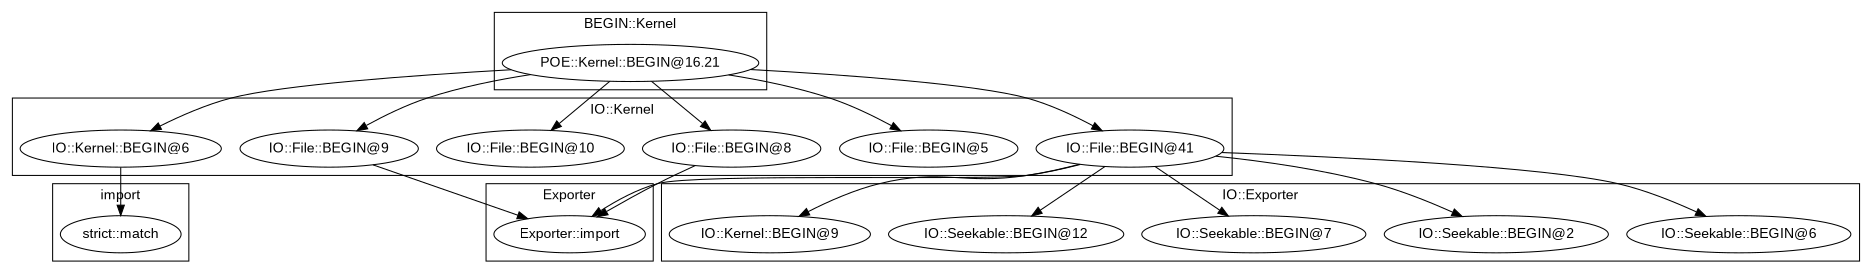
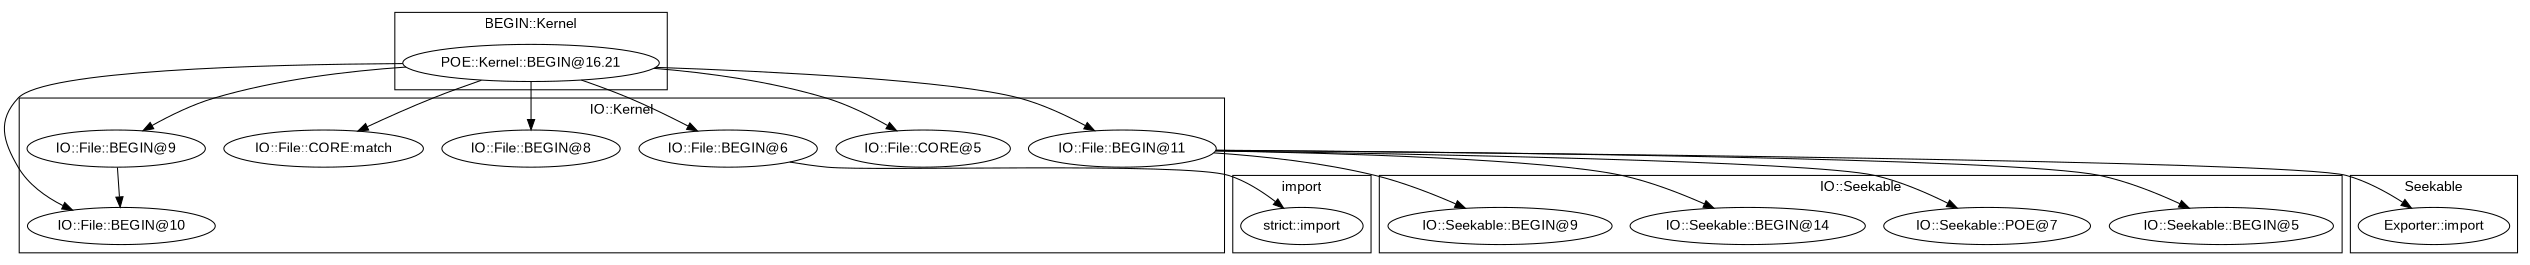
(121, 149) -> (728, 149)
none -> (324, 149)
(929, 149) -> (923, 149)
(1130, 149) -> (1122, 149)
(650, 187) -> none
(445, 190) -> (118, 182)
(570, 196) -> (2434, 187)
(1261, 196) -> (1861, 187)
(121, 234) -> (1302, 226)
(770, 234) -> (1500, 226)
(1006, 234) -> (1748, 226)
(1254, 234) -> (1987, 226)
(1496, 234) -> (2221, 226)
(1739, 234) -> none
